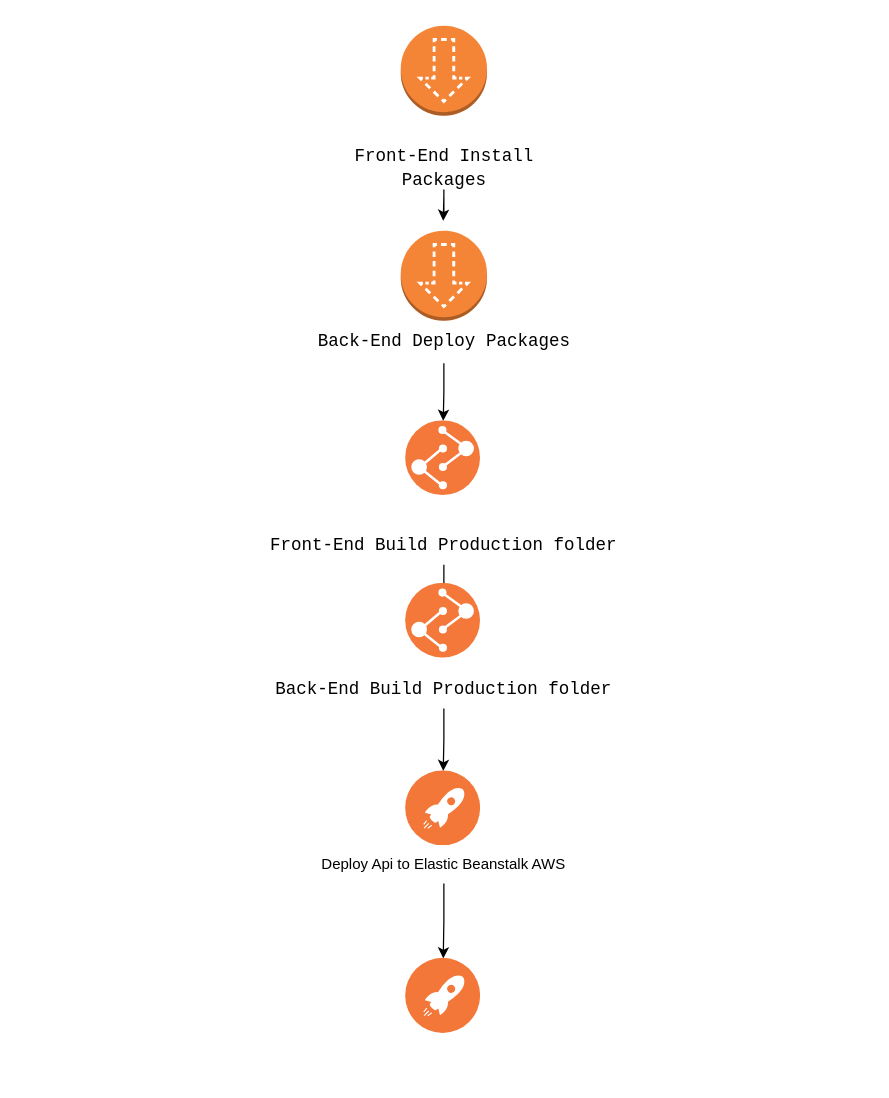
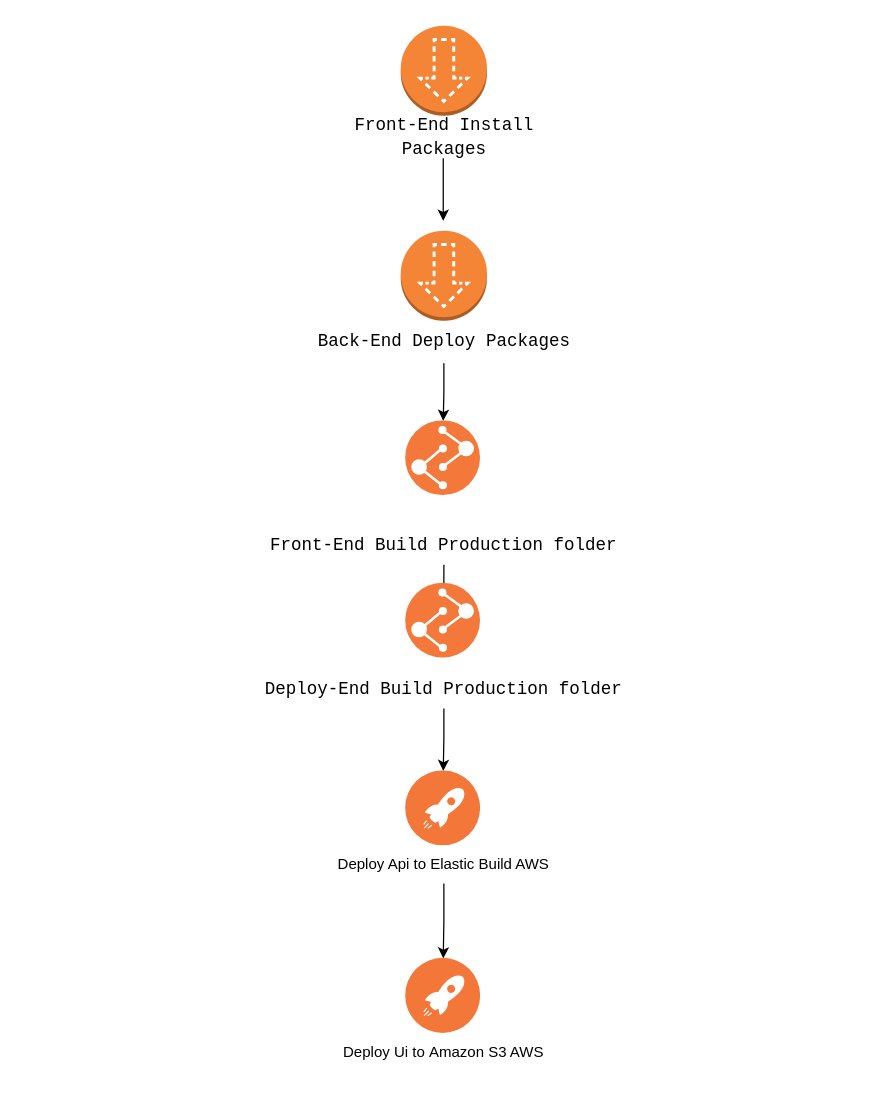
(444, 168) -> (444, 137)
(444, 689) -> (444, 689)
(444, 864) -> (444, 864)
none -> (444, 1052)
